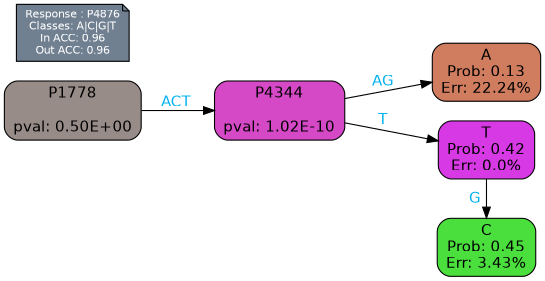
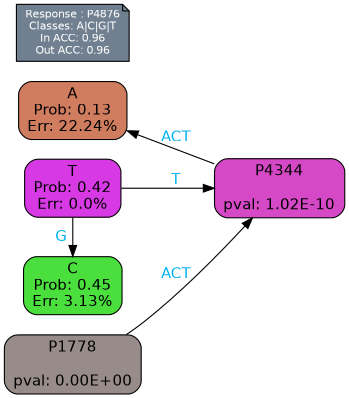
(383, 82) -> (176, 137)
(73, 111) -> (73, 364)
(386, 131) -> (162, 188)
(486, 247) -> (73, 286)
